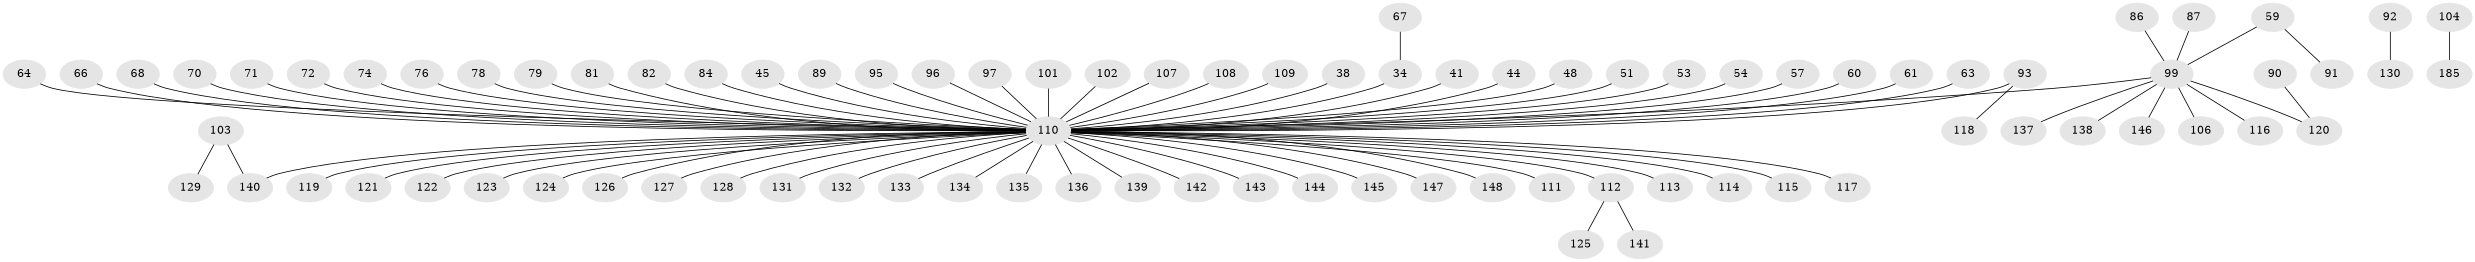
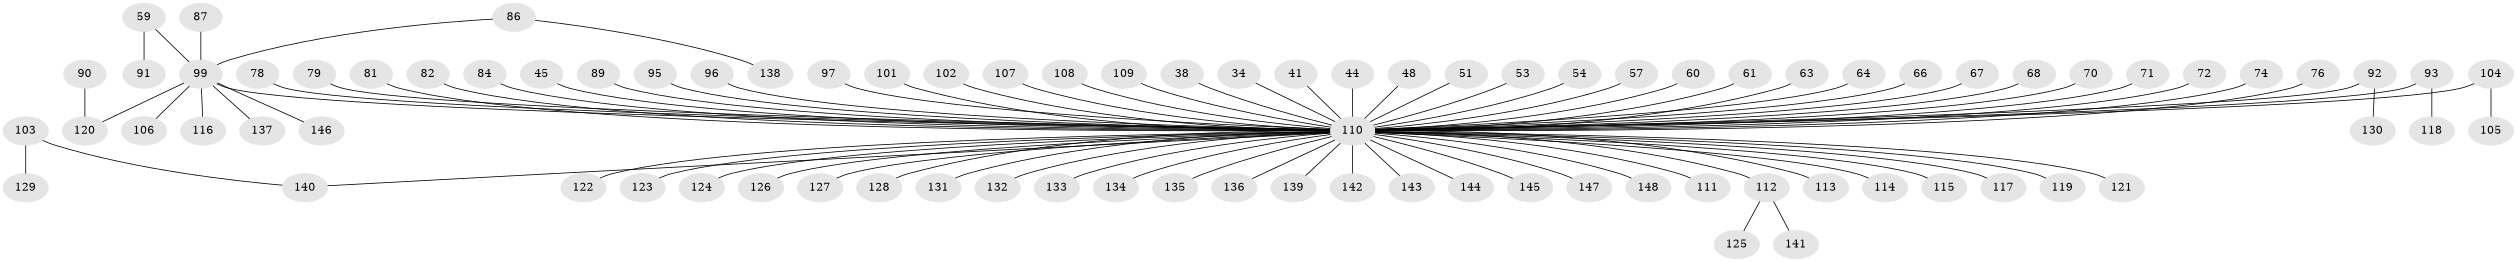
(1400, 46) -> (1670, 118)
(2450, 74) -> (2491, 131)
(2127, 102) -> (645, 37)
none -> (1868, 117)
none -> (1926, 118)
